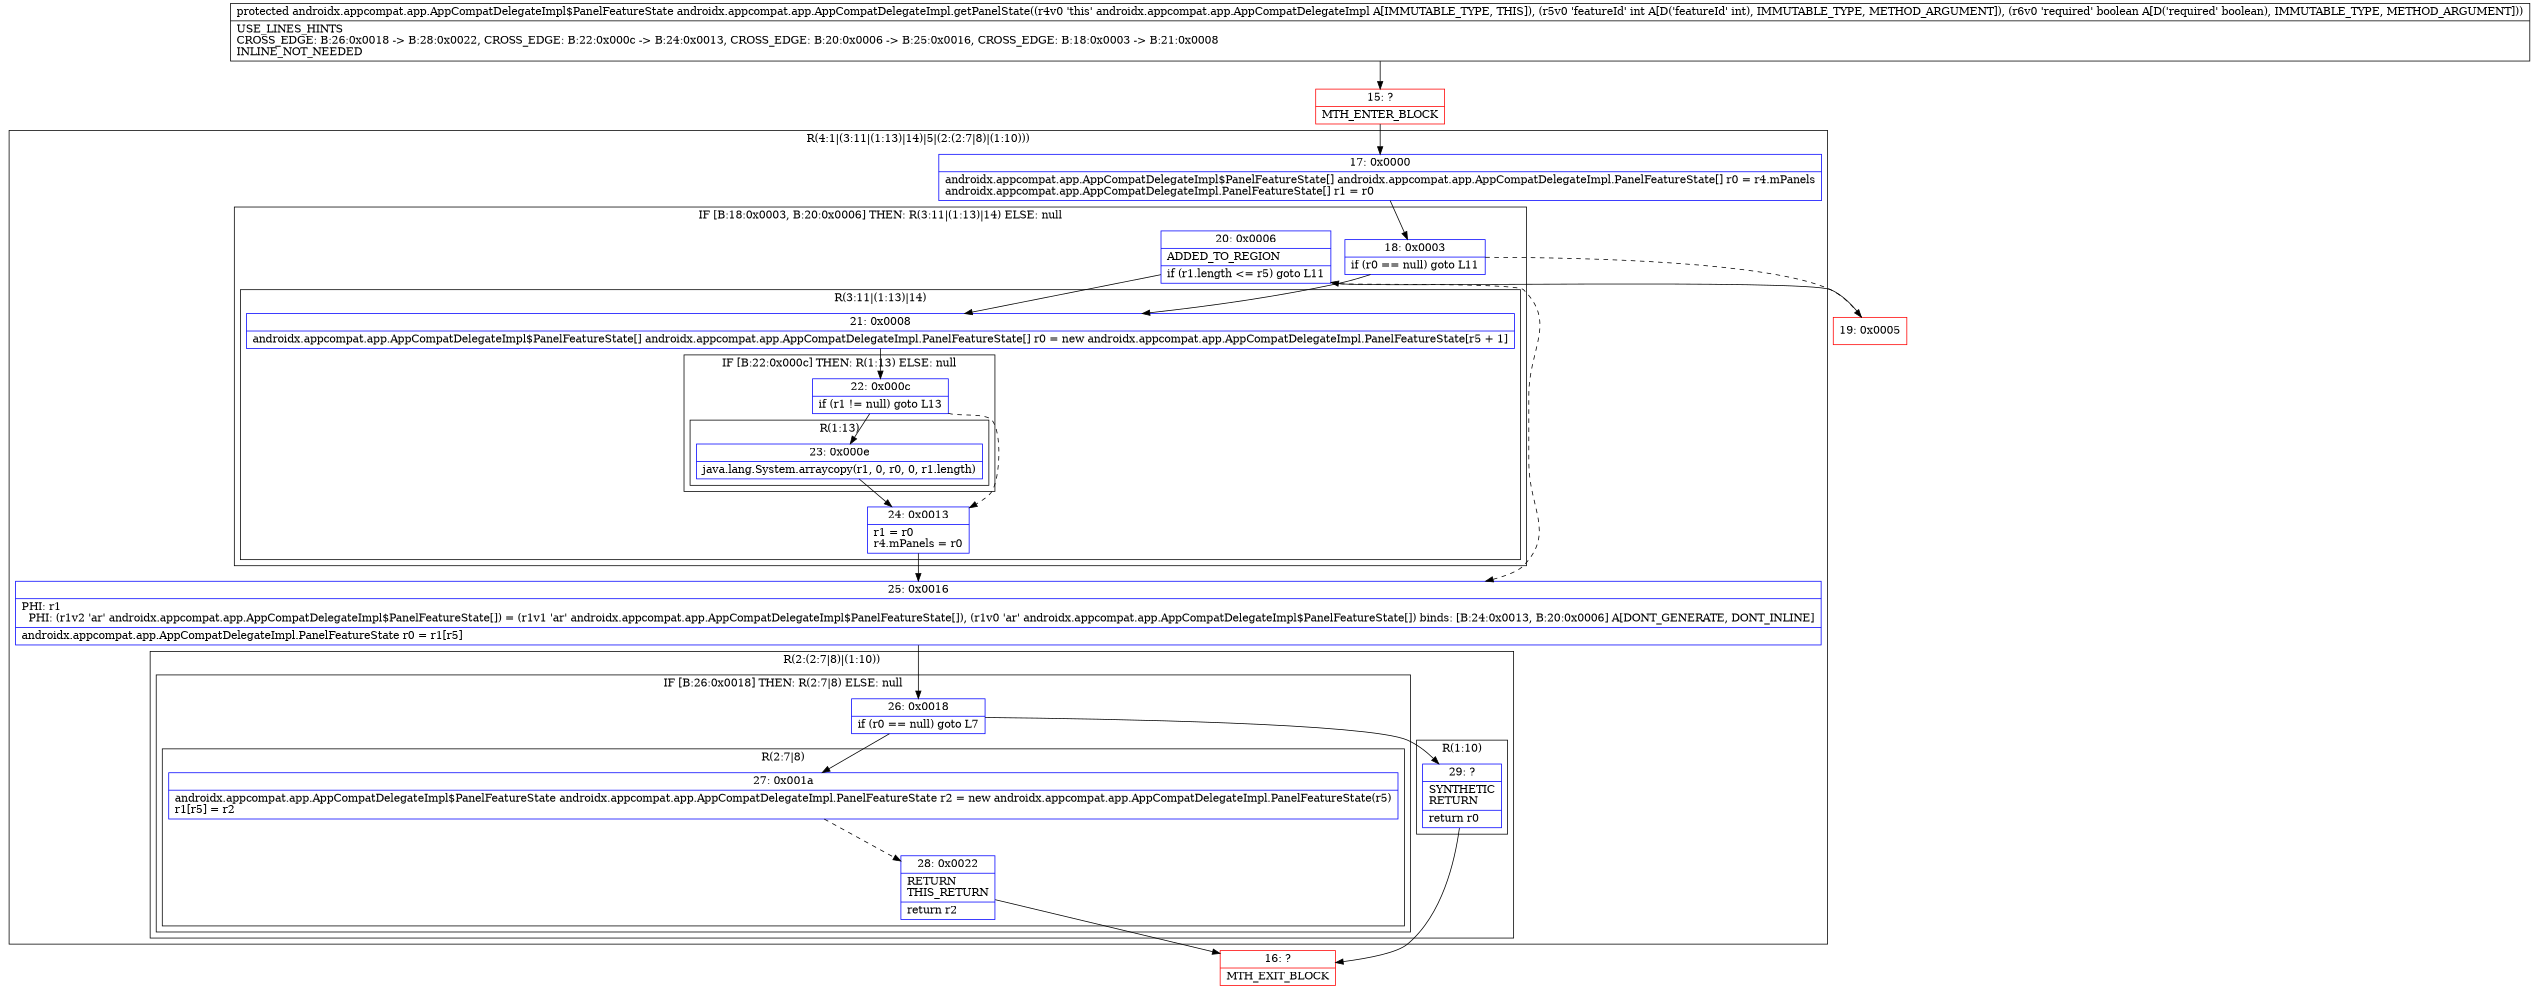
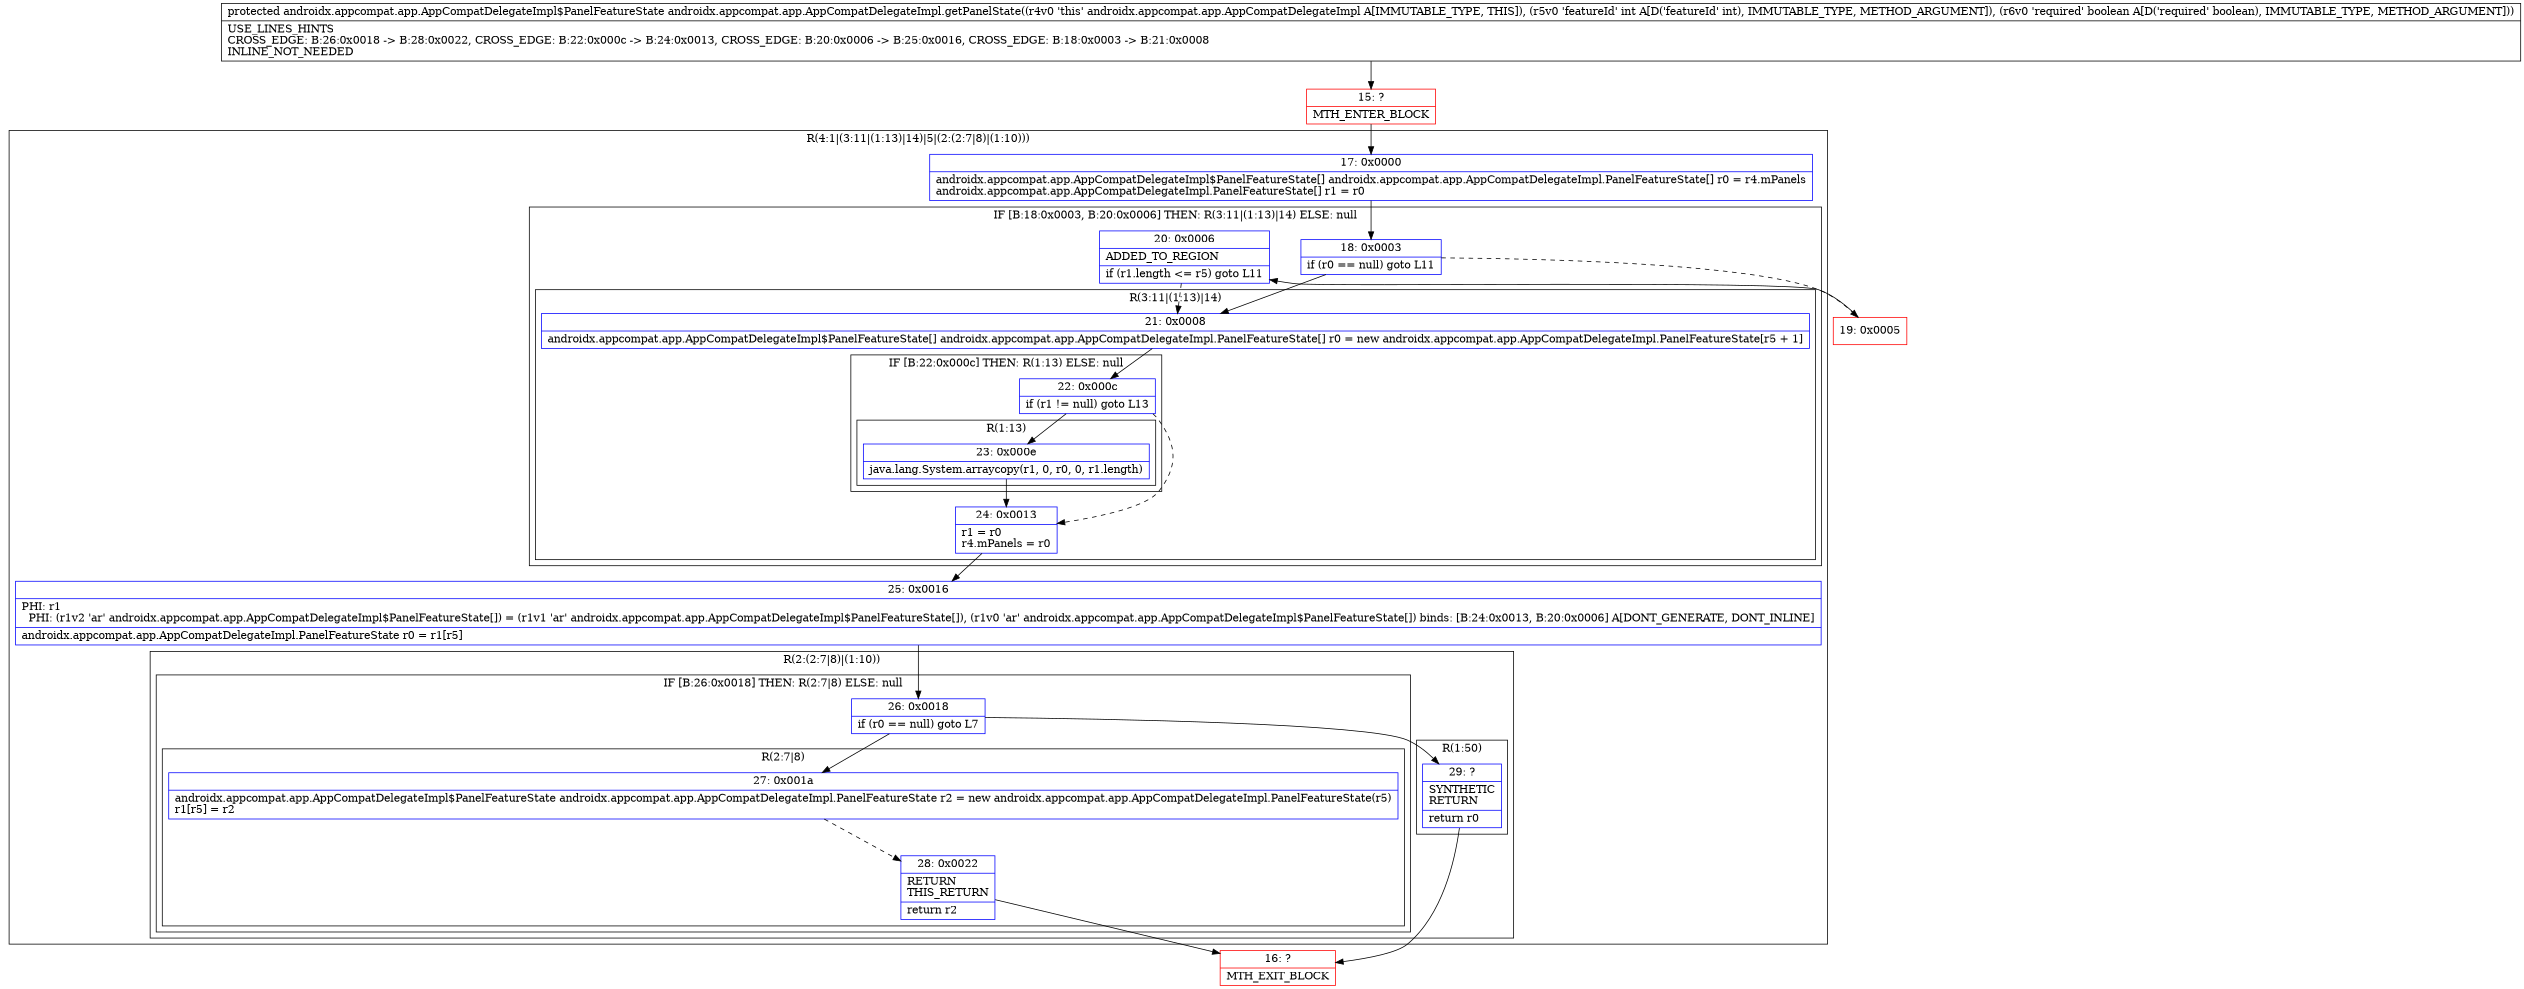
(1062, 294) -> (1180, 295)
(1536, 349) -> none
(1462, 749) -> (1462, 749)
